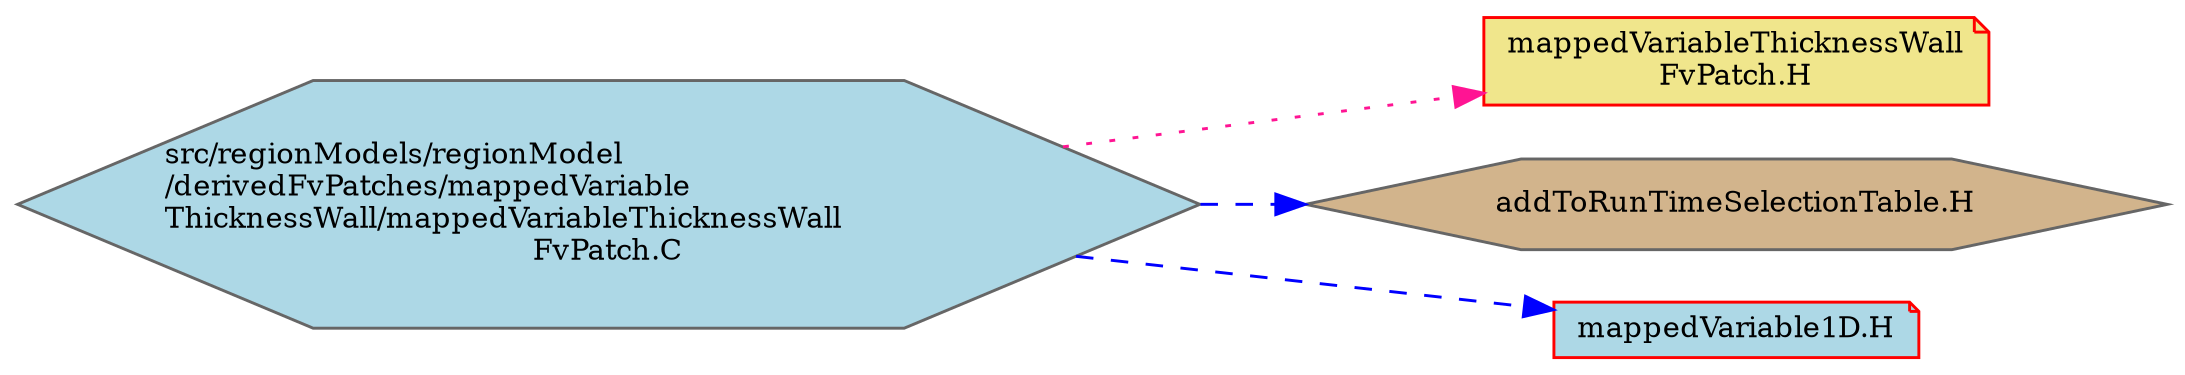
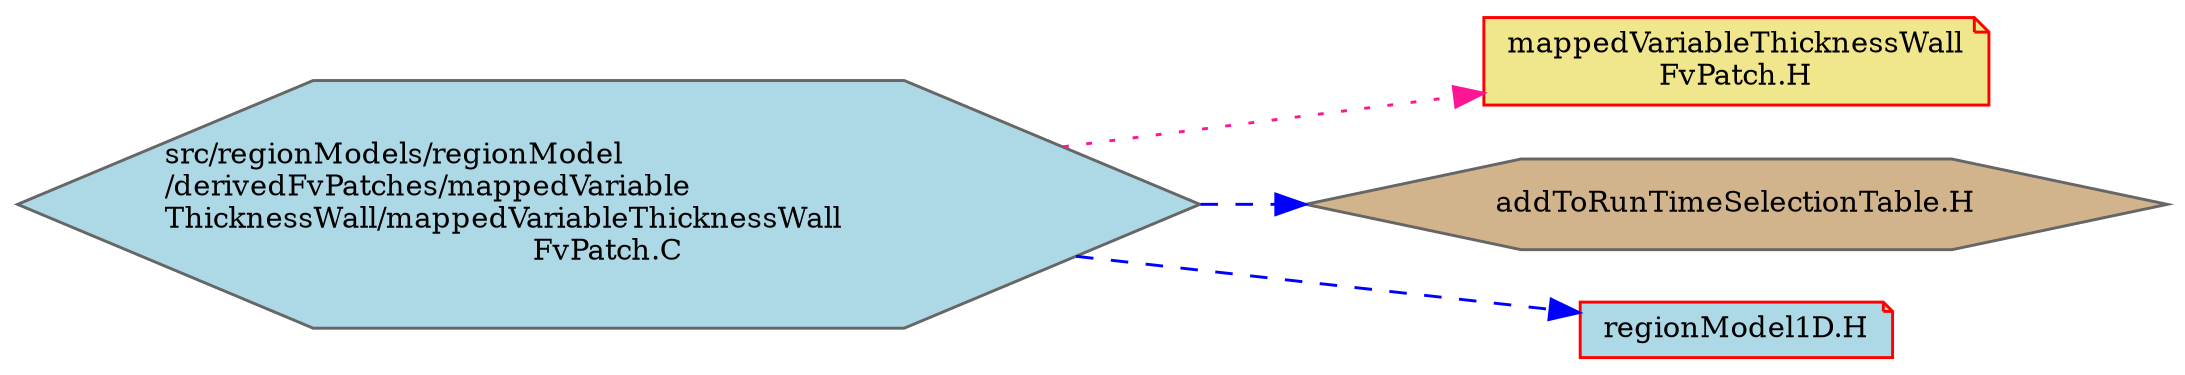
(1736, 330) -> (1736, 330)
